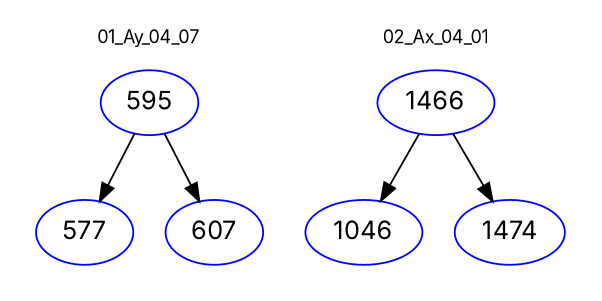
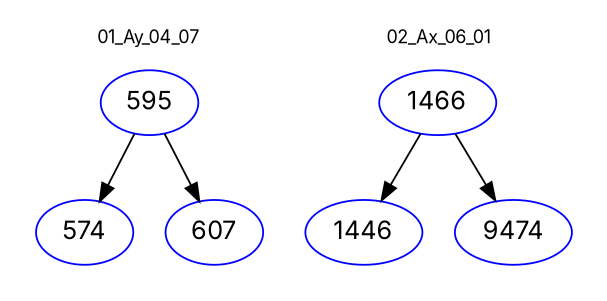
(436, 39) -> (439, 39)
(85, 232) -> (85, 232)
(364, 232) -> (364, 232)
(510, 232) -> (513, 232)
